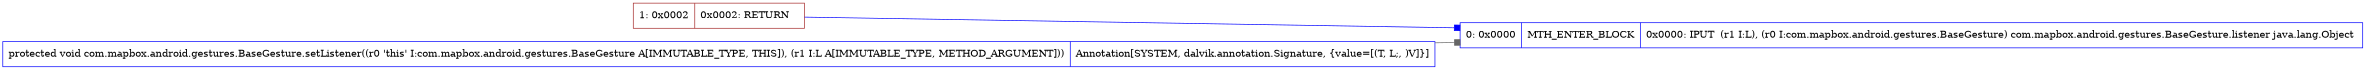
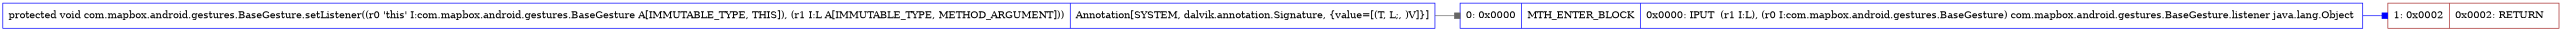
(1129, 22) -> (2372, 16)
